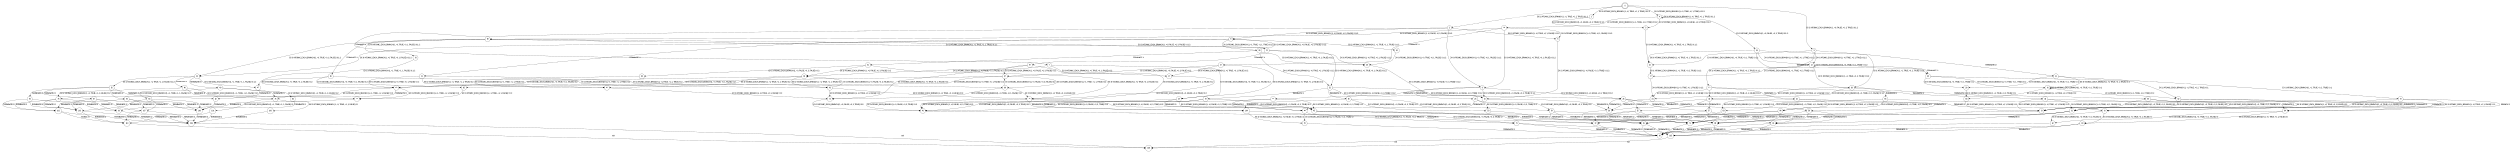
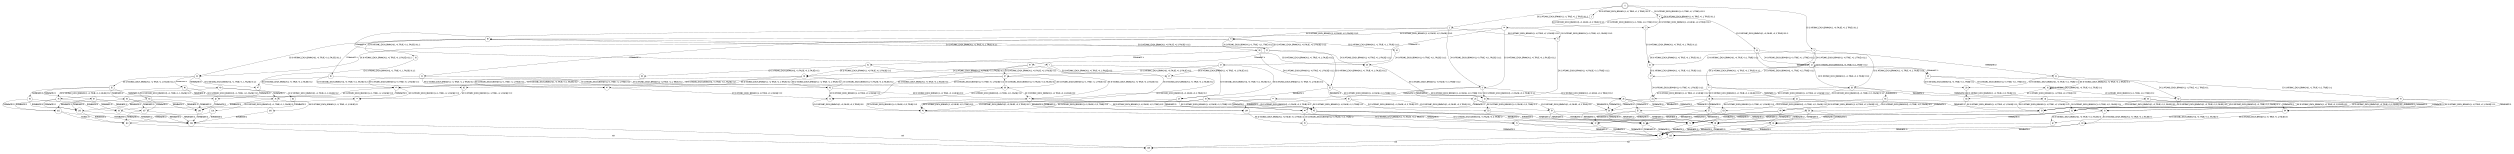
(2505, 105) -> (2505, 105)
